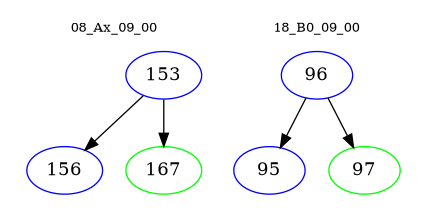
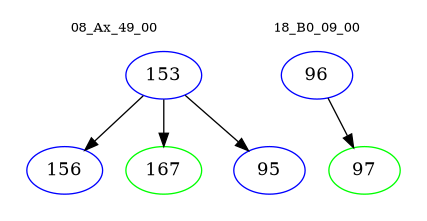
(114, 28) -> (114, 28)
(296, 117) -> (204, 112)
